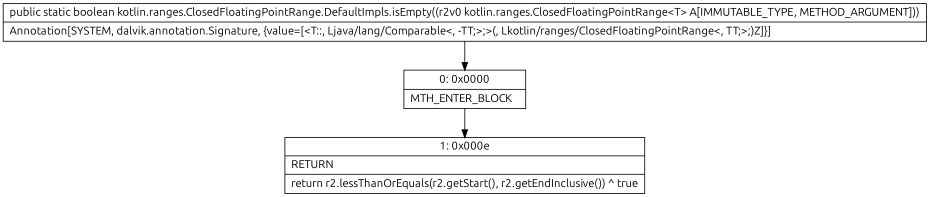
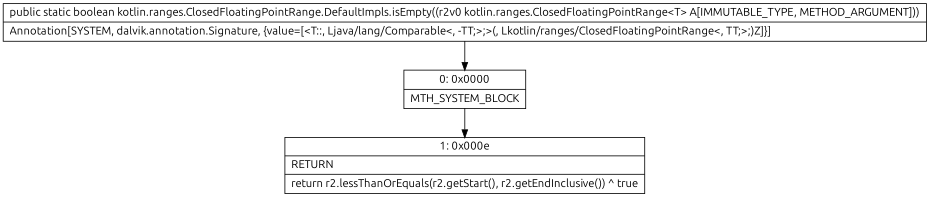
(461, 99) -> (465, 99)
